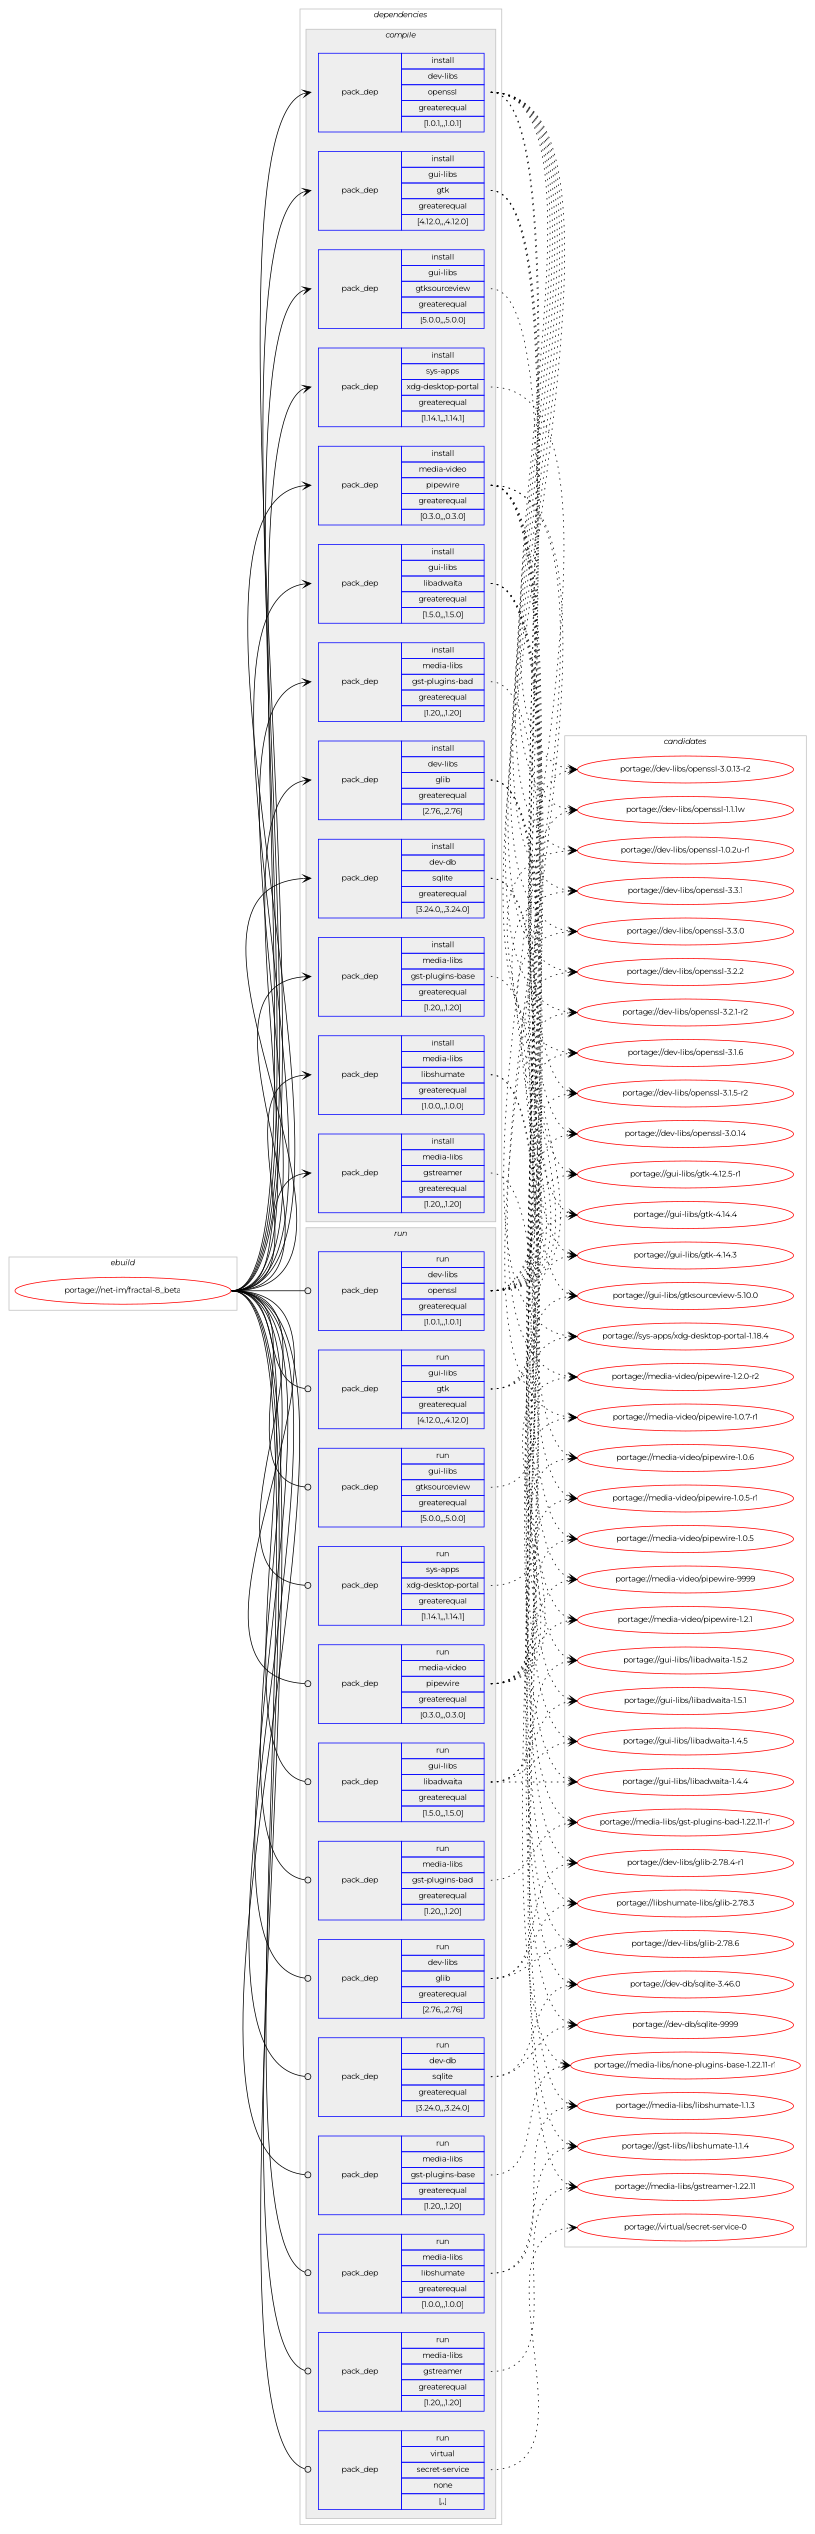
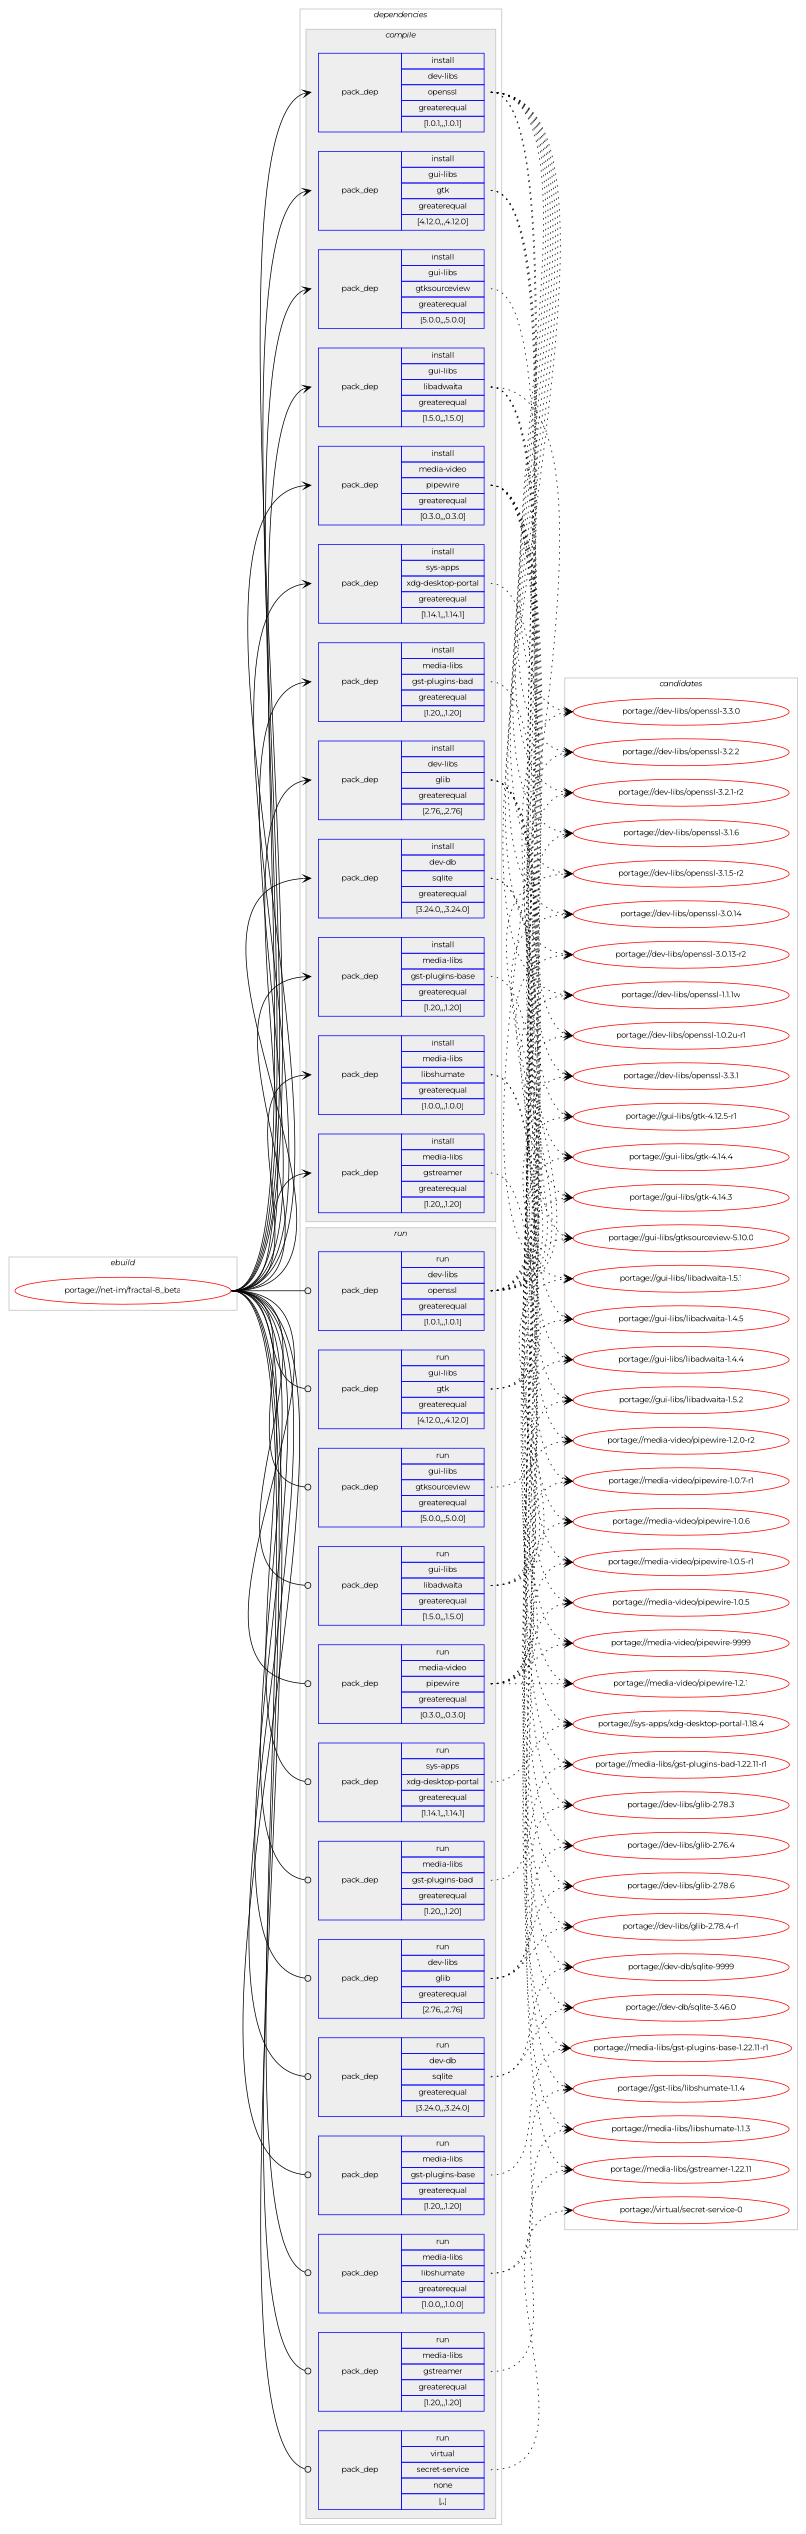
none -> (681, 1846)
(686, 1904) -> (681, 1805)
(686, 2066) -> (681, 2048)
